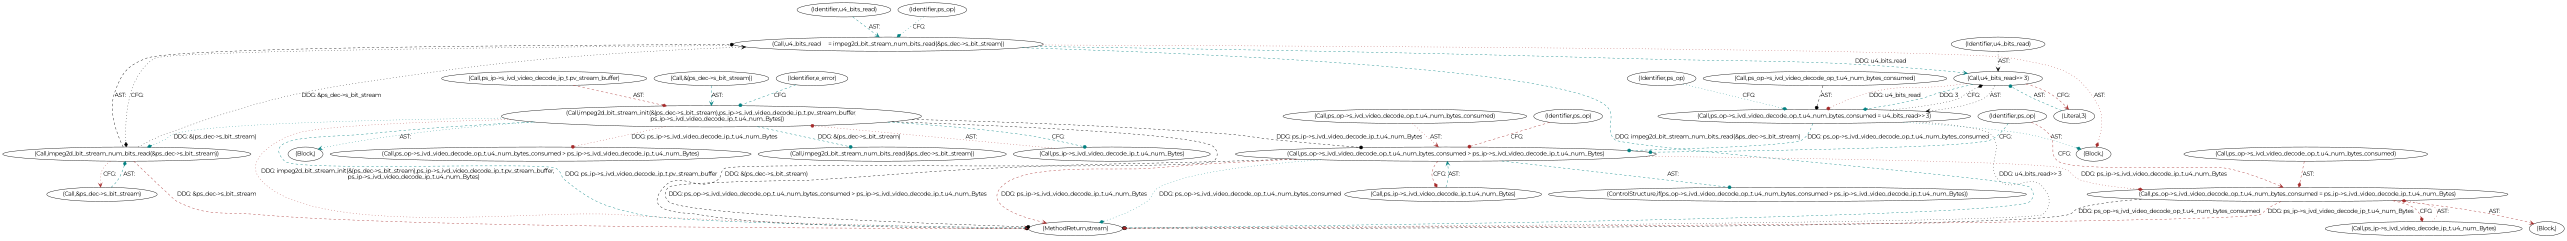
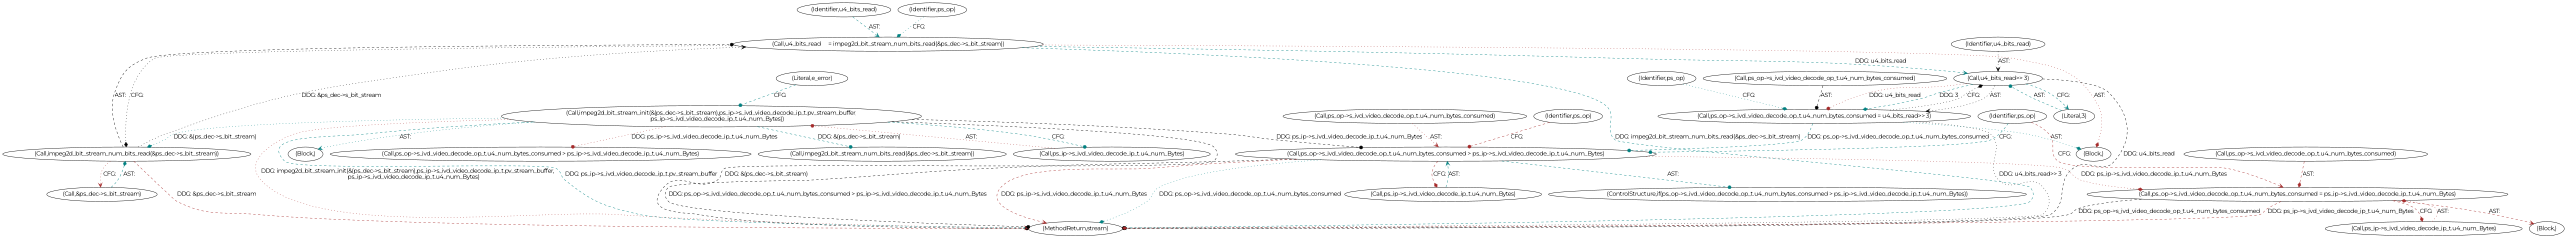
(544, 78) -> none
(711, 78) -> none
(812, 78) -> (812, 78)
(2048, 92) -> (2048, 92)
none -> (1710, 225)
